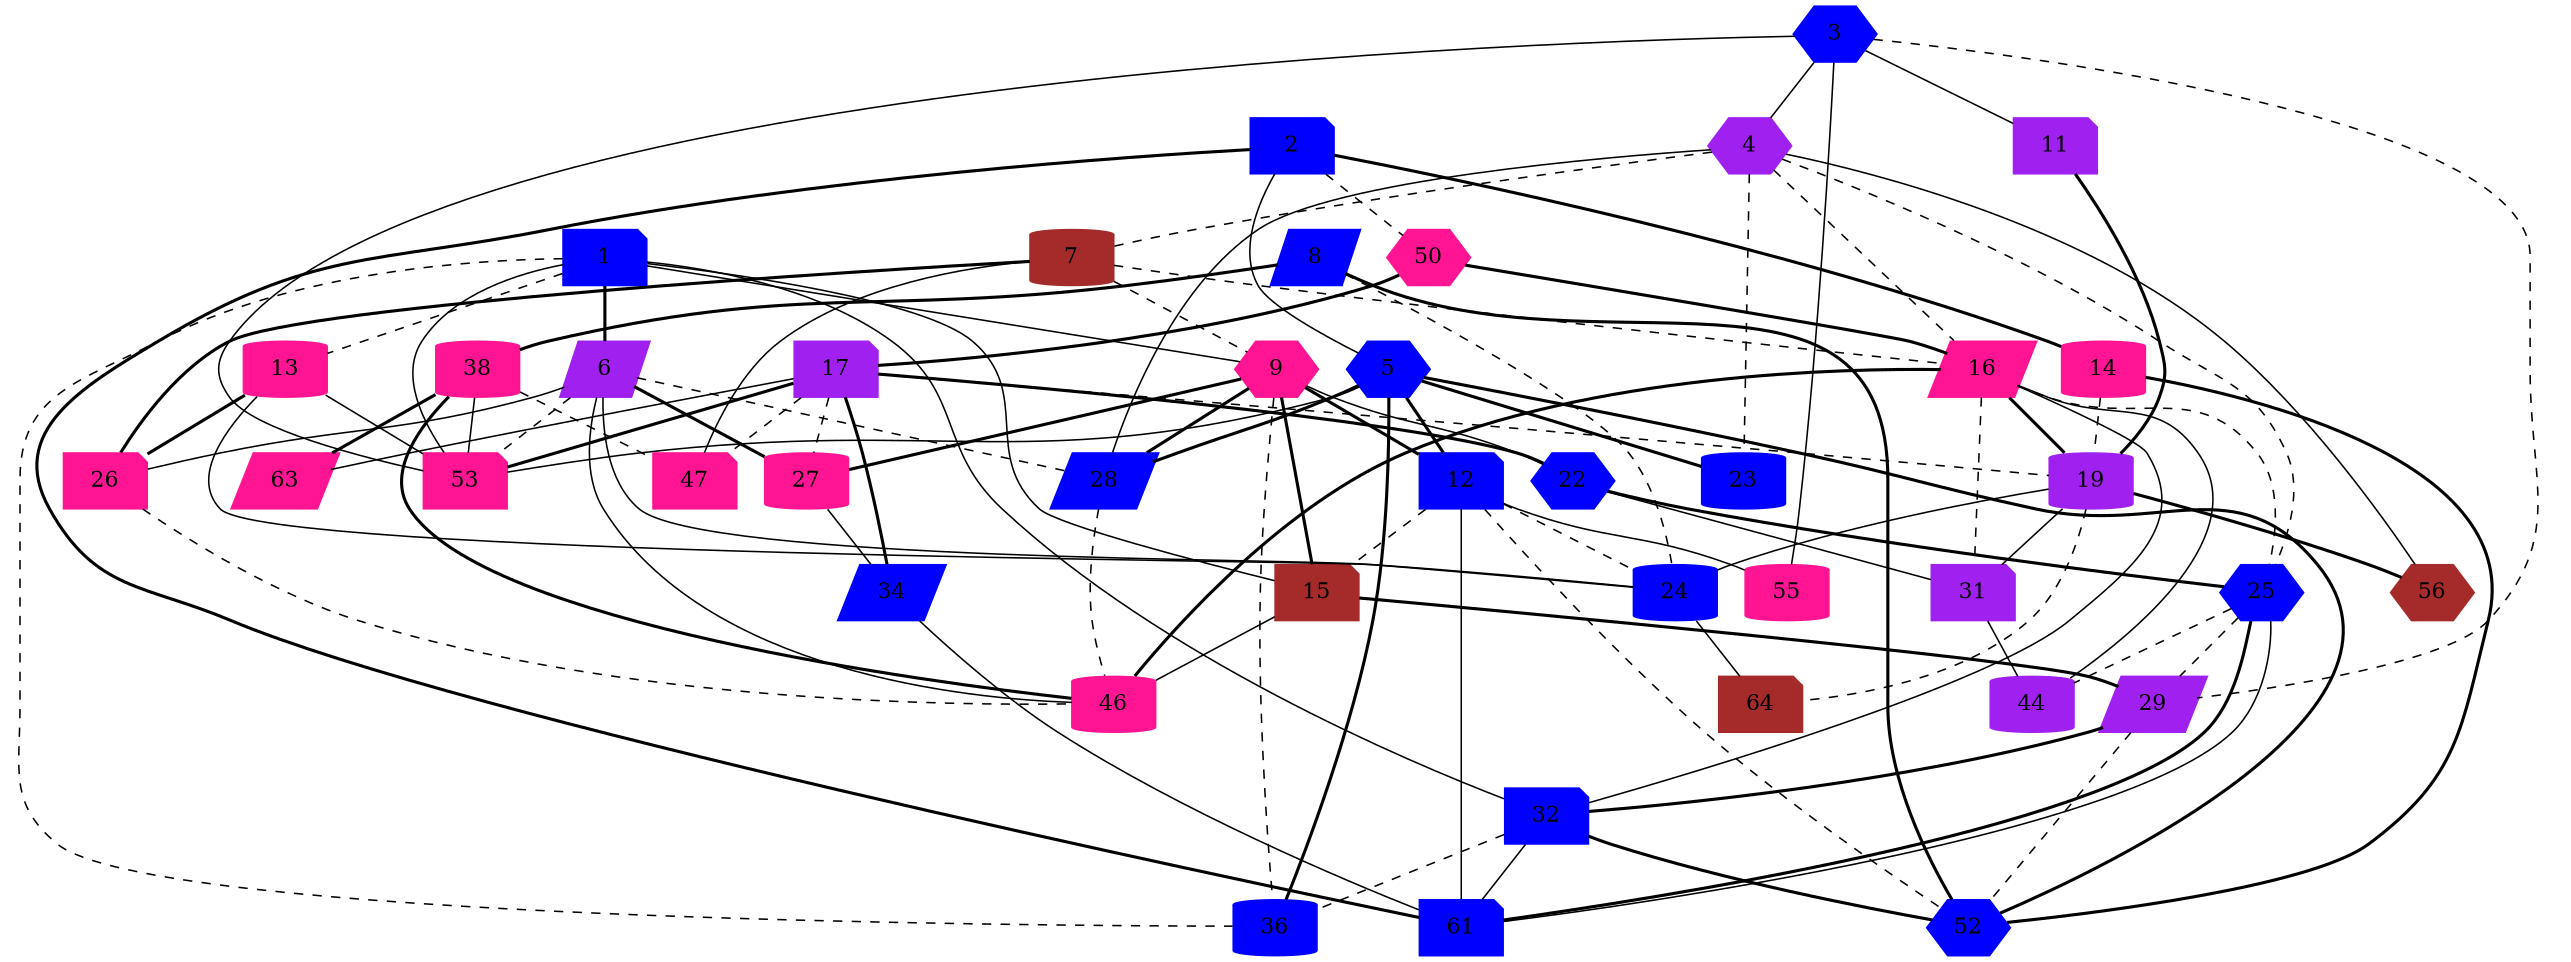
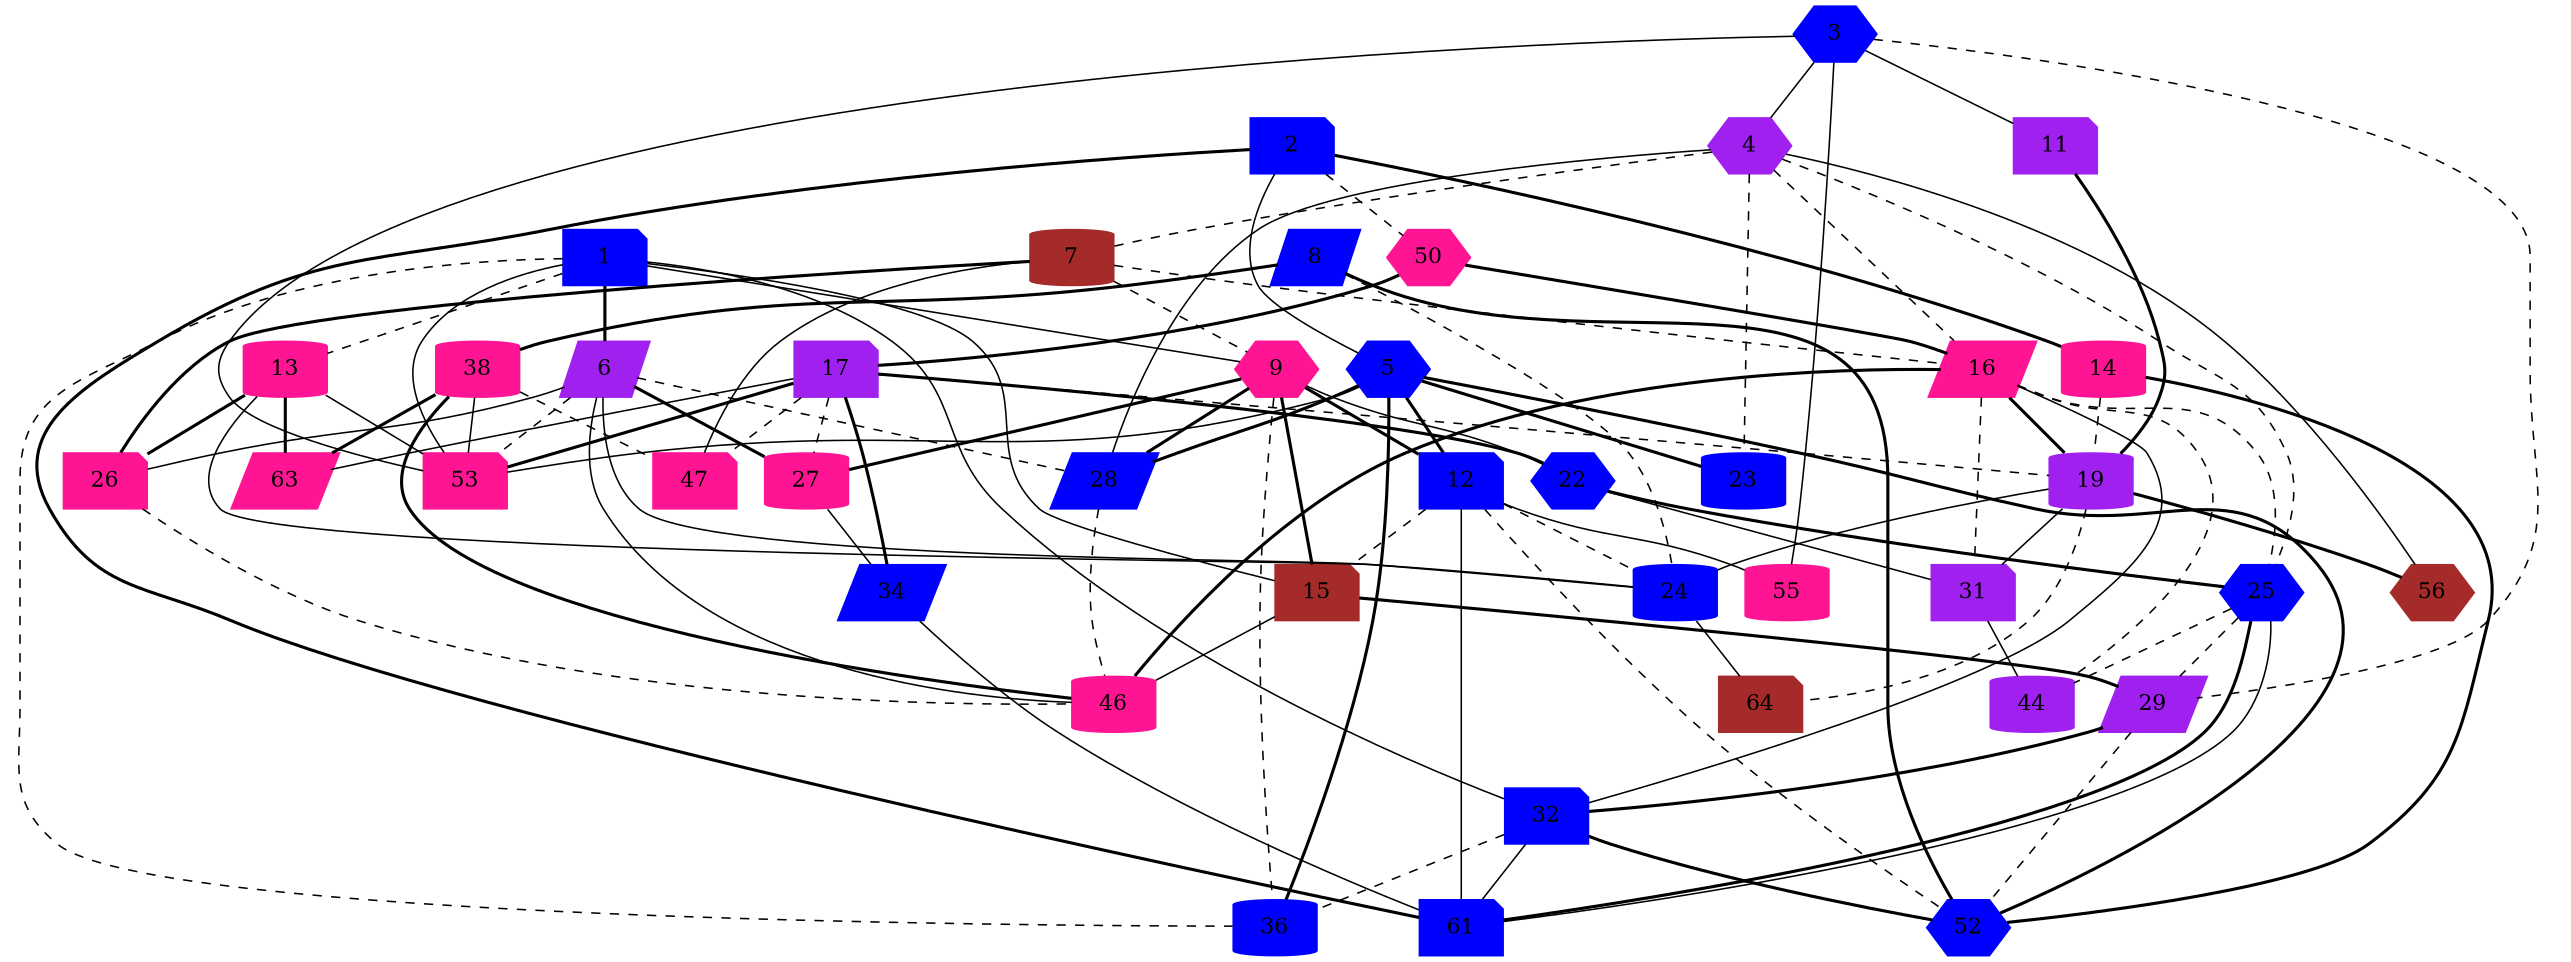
none -> (285, 421)
(2211, 493) -> (2211, 493)
